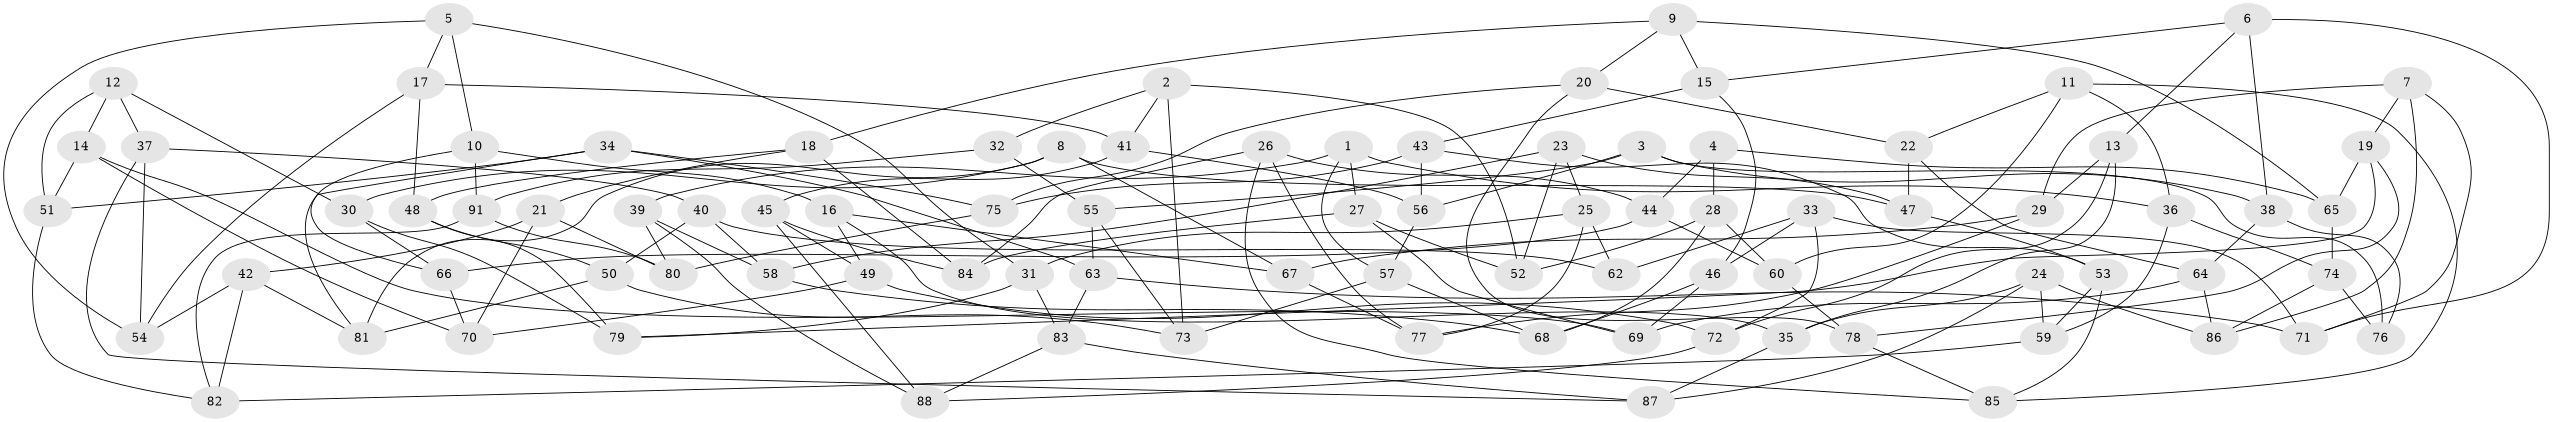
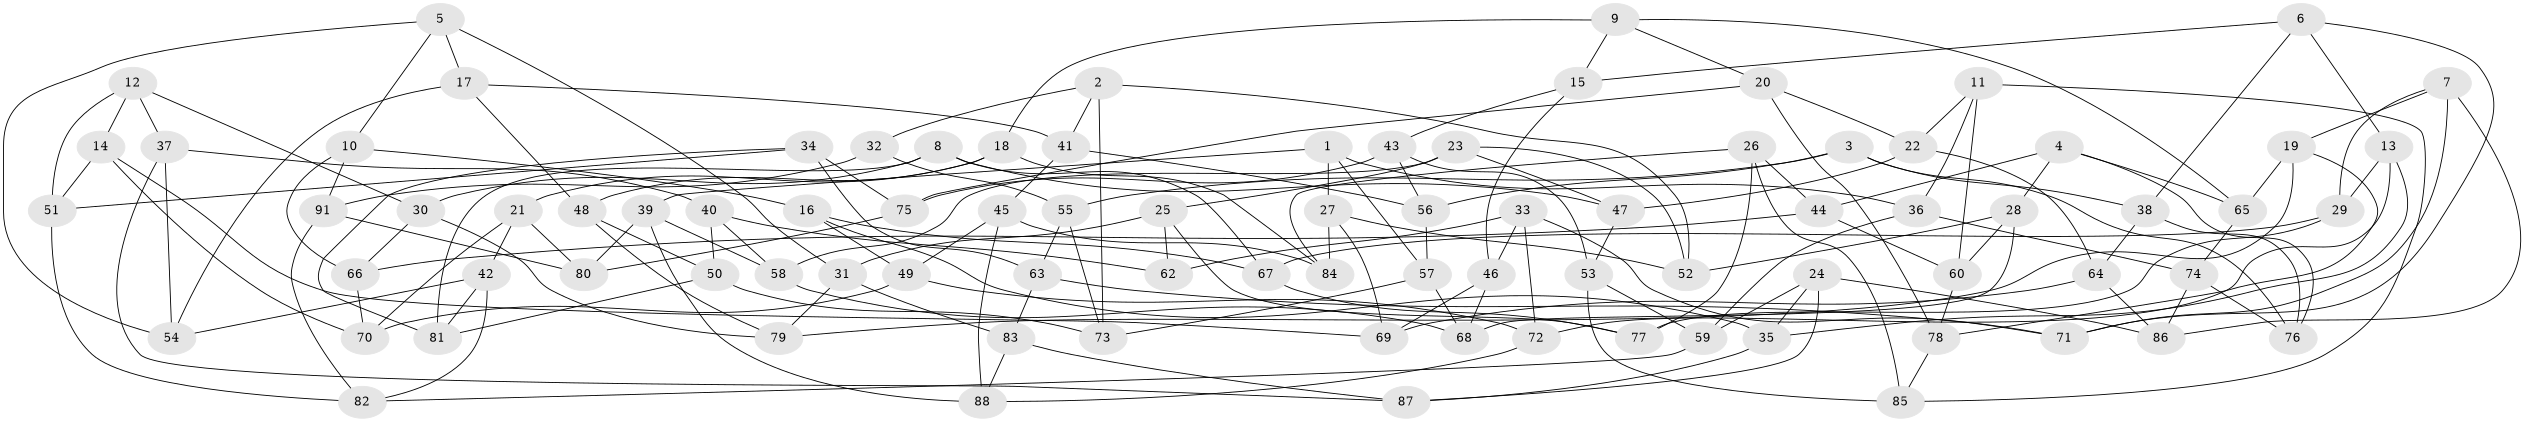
none -> (2206, 224)
